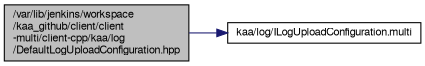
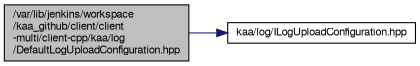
(324, 33) -> (322, 33)
